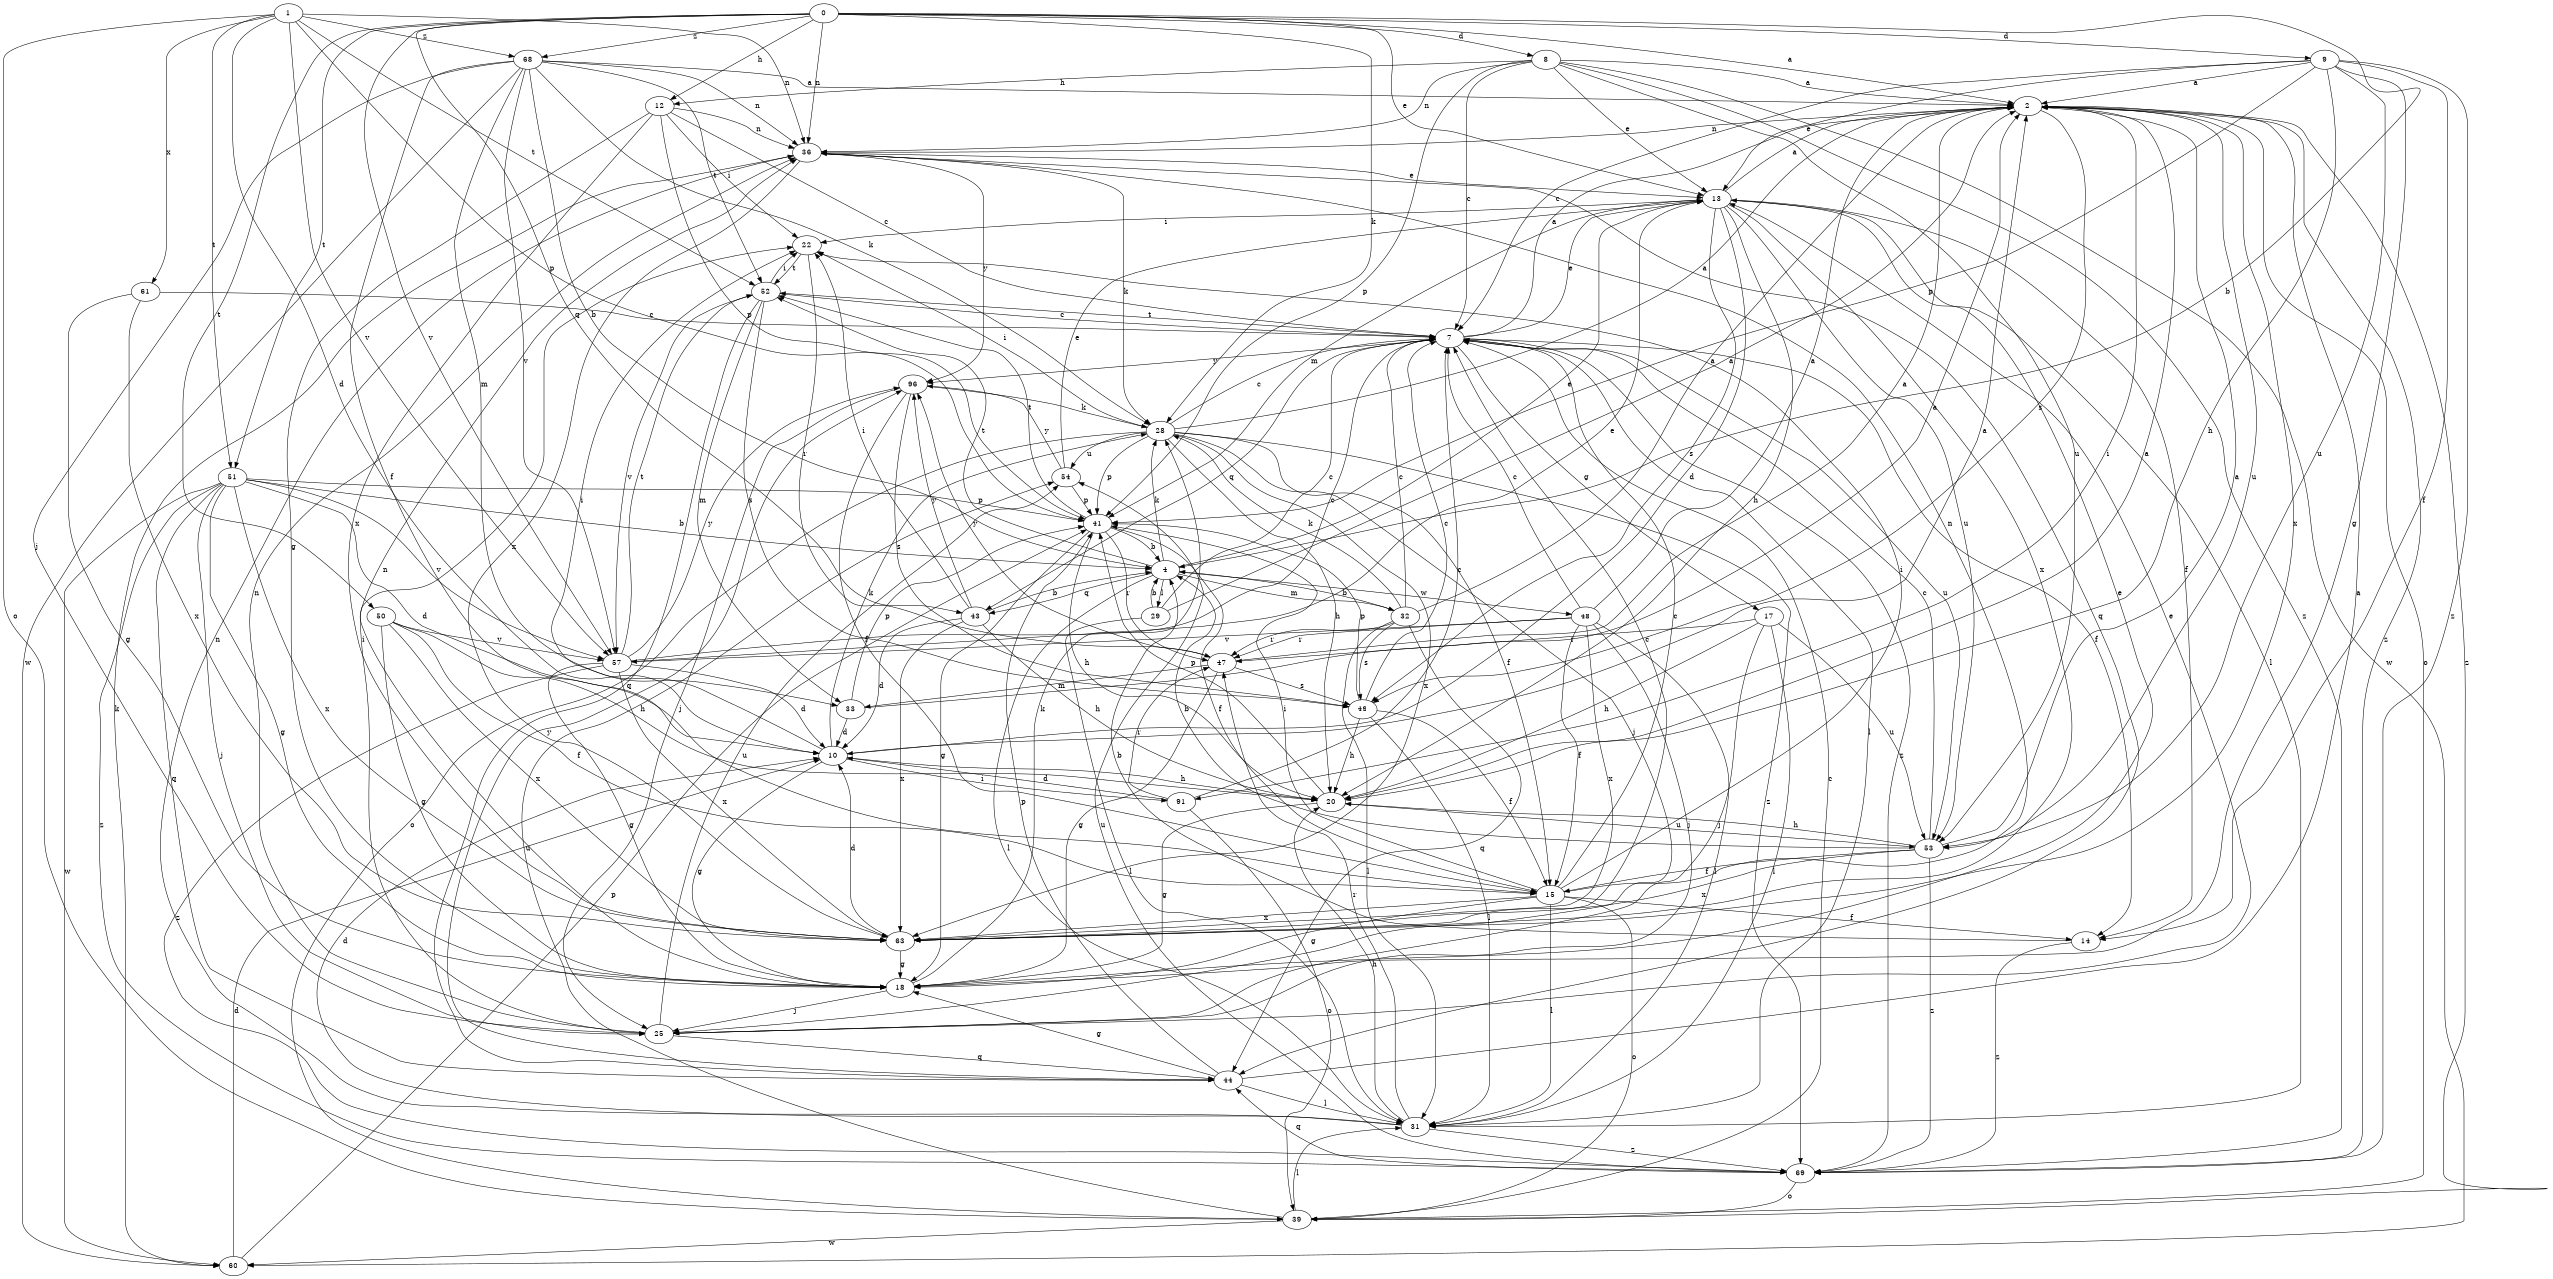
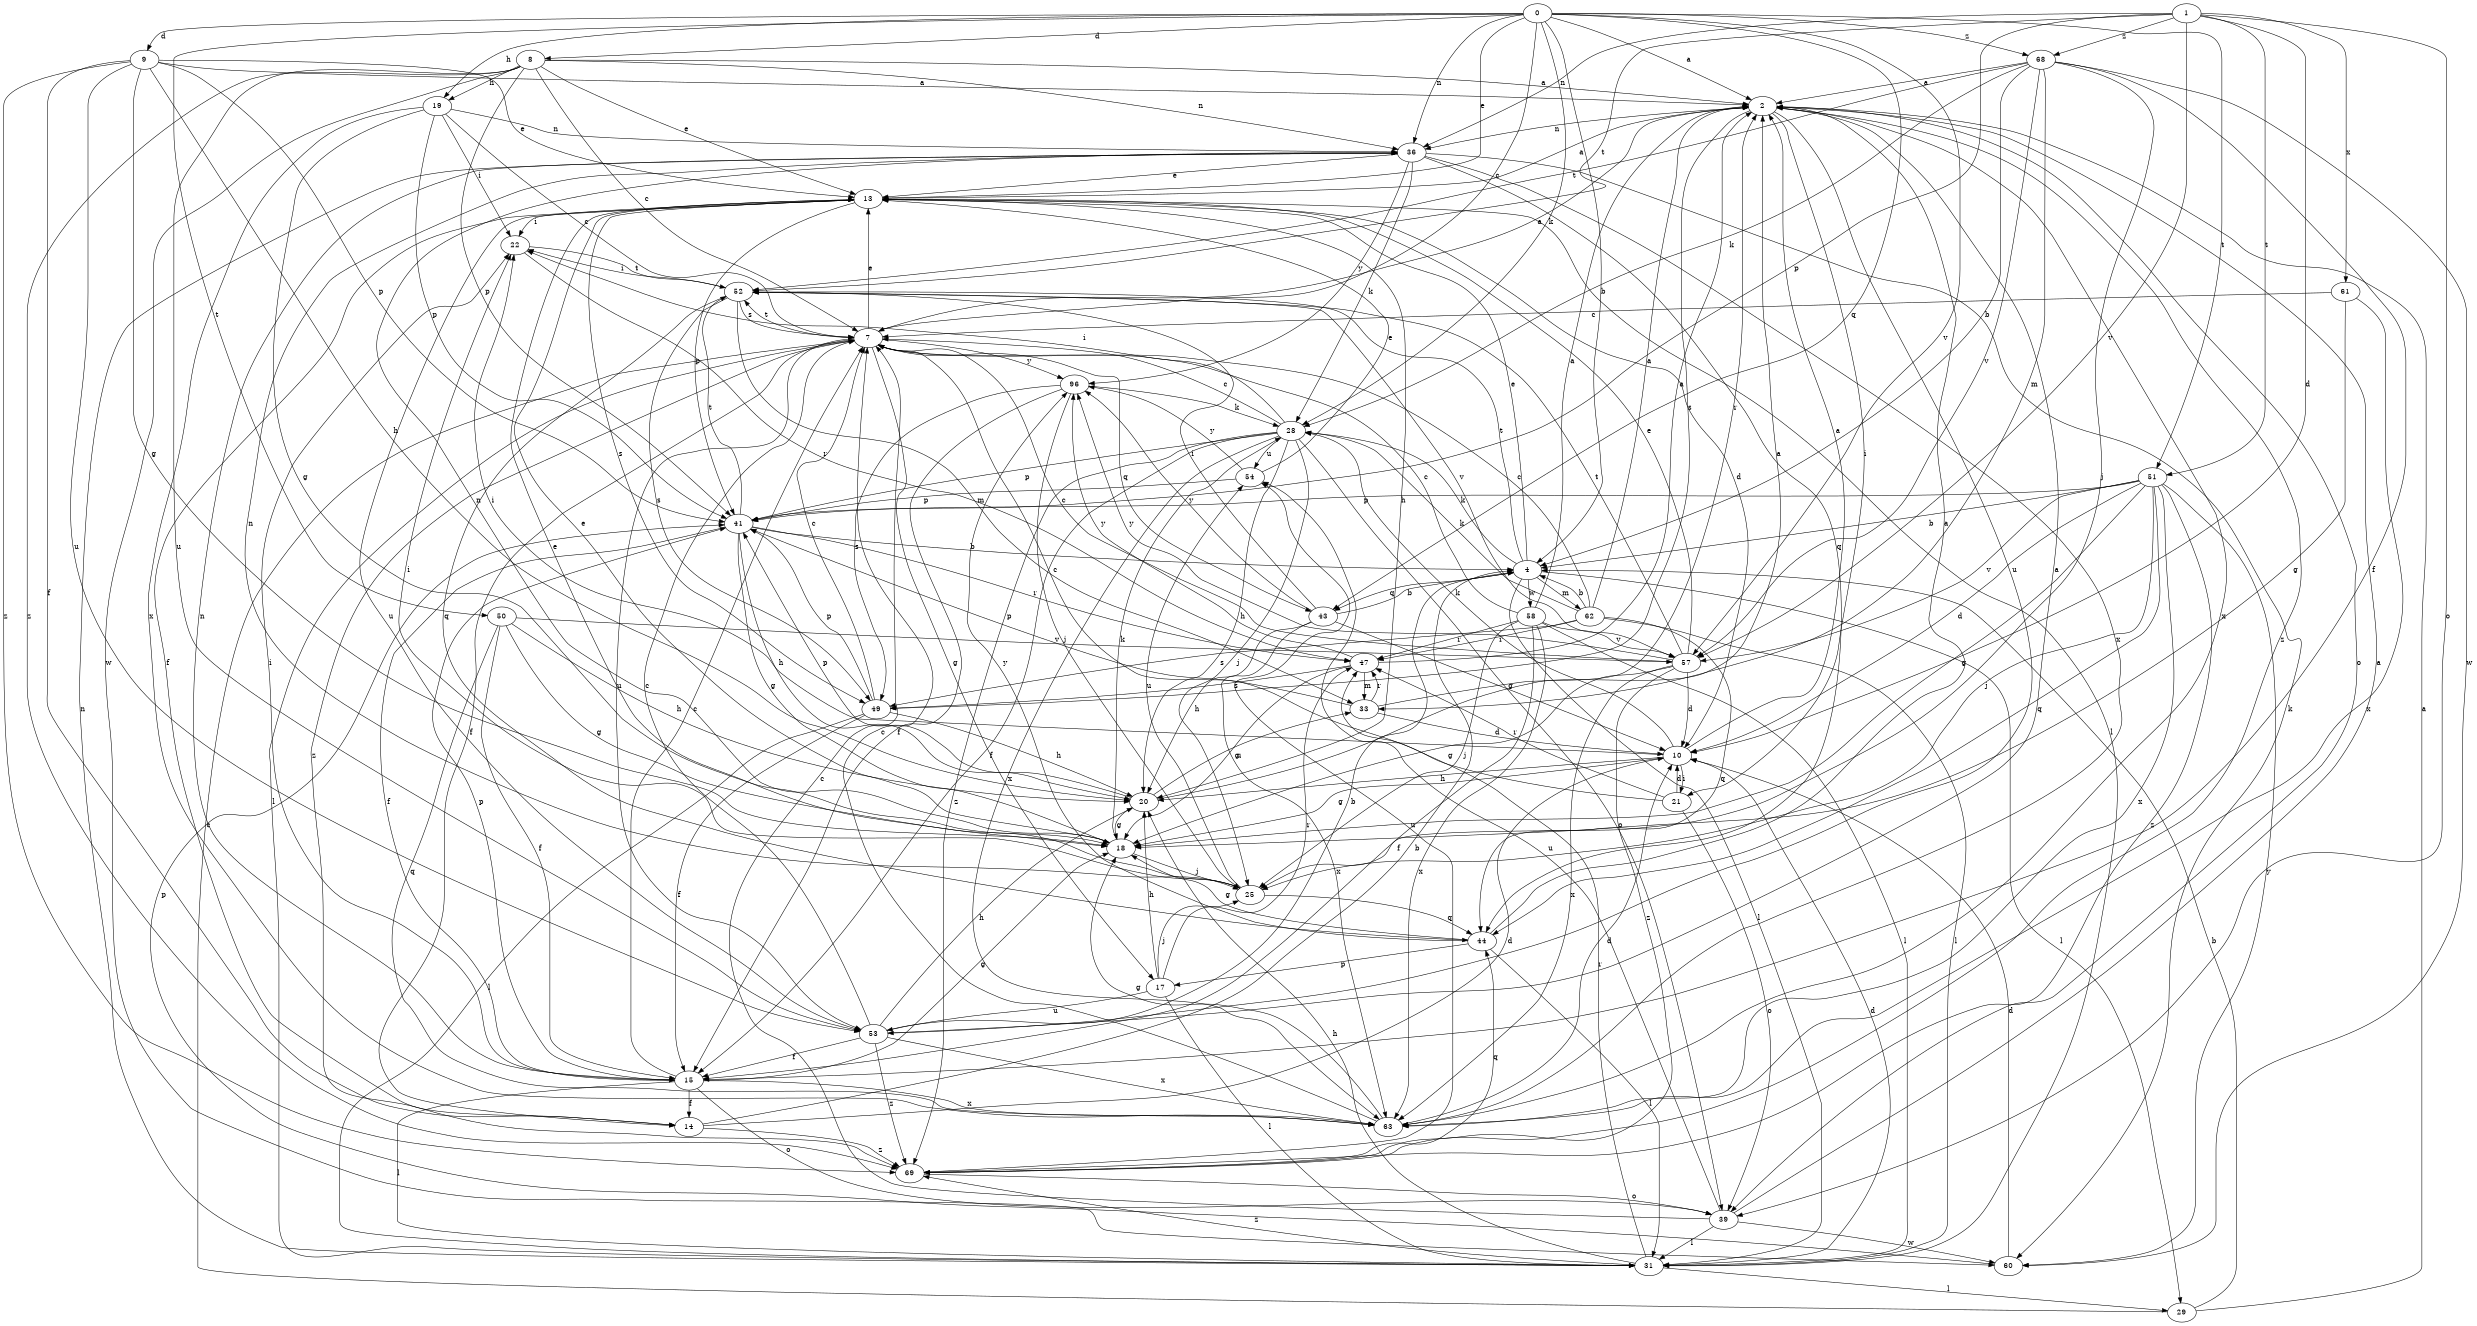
(677, 74) -> none
(1843, 97) -> (1287, 295)
(660, 106) -> (437, 106)
(1618, 314) -> none
(1062, 315) -> (750, 315)
(1315, 361) -> (698, 361)
(1935, 408) -> (1736, 408)
(864, 445) -> (1154, 333)
(1405, 617) -> (1590, 617)
(1586, 617) -> (1531, 617)
(2467, 663) -> (2379, 663)
(882, 686) -> (1511, 686)
none -> (1377, 689)
(1285, 709) -> (482, 802)
(538, 779) -> (413, 872)
(1181, 802) -> (1677, 802)
(1627, 826) -> (1245, 743)
(1026, 828) -> (1324, 964)
(68, 872) -> (2269, 872)
(1857, 880) -> none
(1149, 903) -> (1913, 1289)
none -> (1237, 1084)
